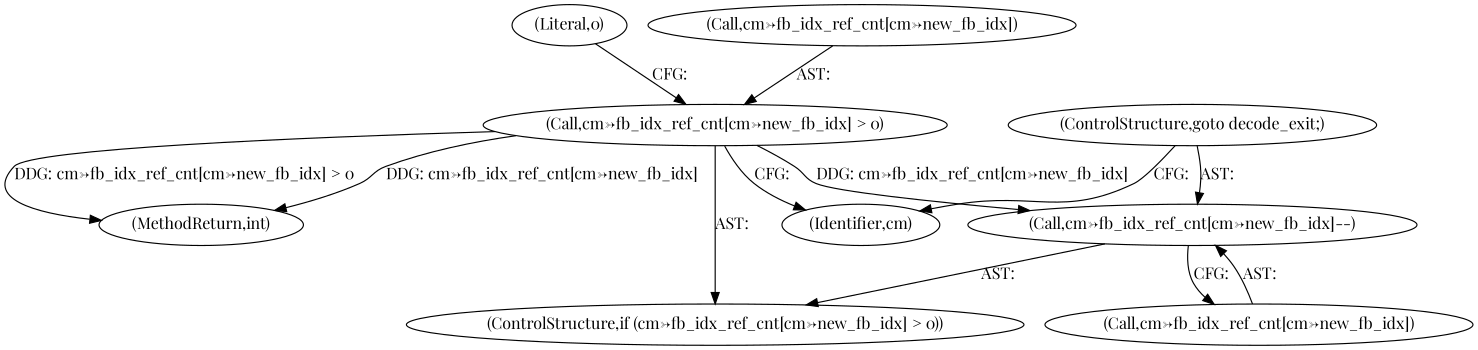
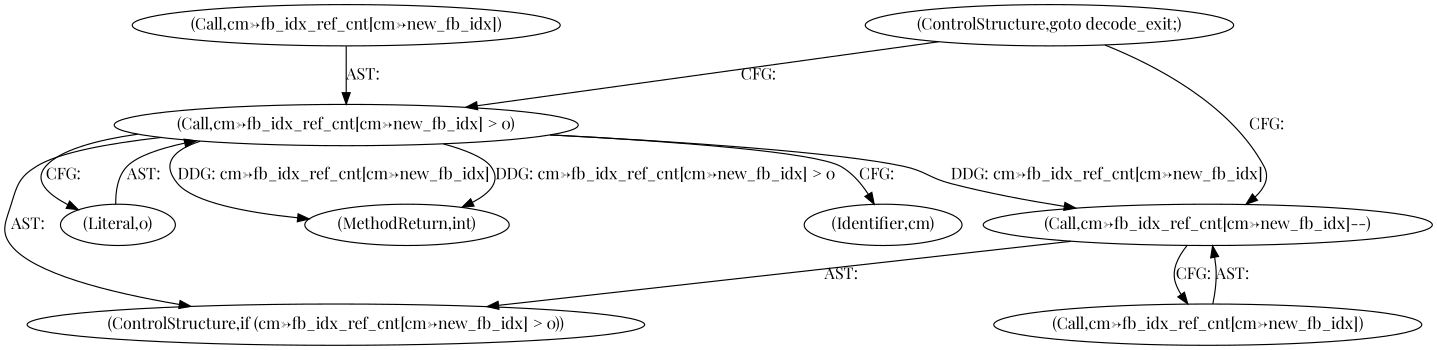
(672, 75) -> (147, 175)
none -> (42, 172)
(1220, 175) -> (1269, 125)
(1062, 202) -> (708, 74)
